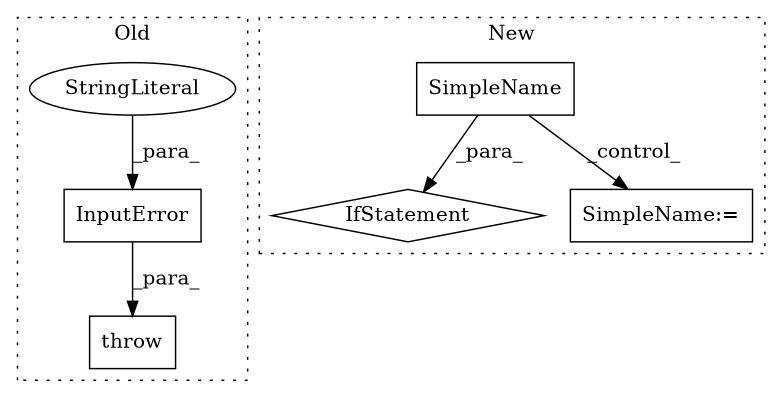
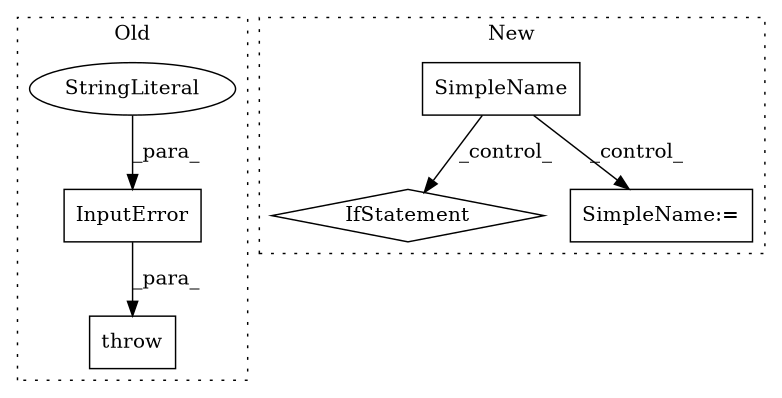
(490, 152) -> (506, 152)
